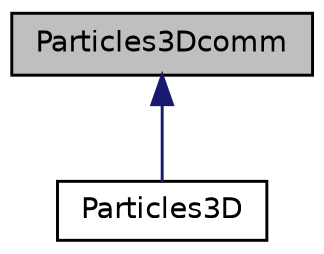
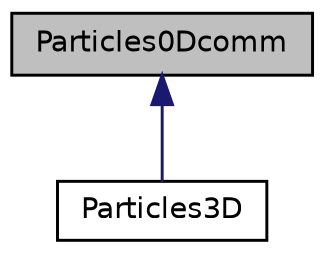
(162, 44) -> (162, 44)
